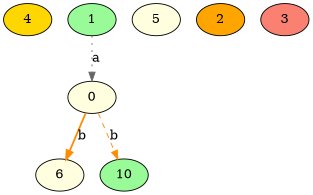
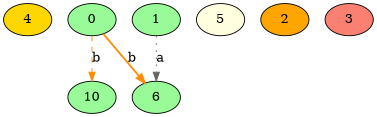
(92, 54) -> (156, 54)
(92, 97) -> (92, 20)
(60, 175) -> (156, 97)
